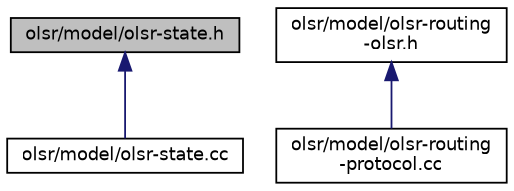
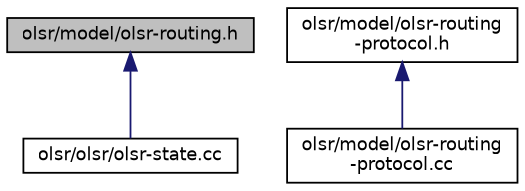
(125, 35) -> (130, 35)
(391, 35) -> (402, 35)
(125, 156) -> (130, 156)
